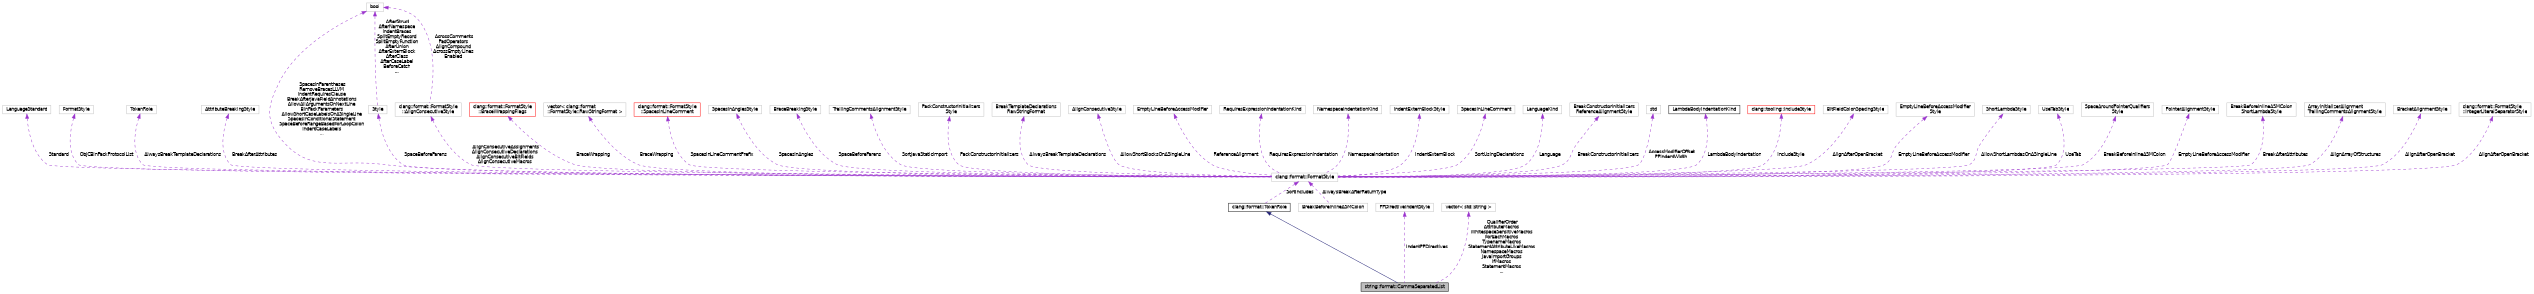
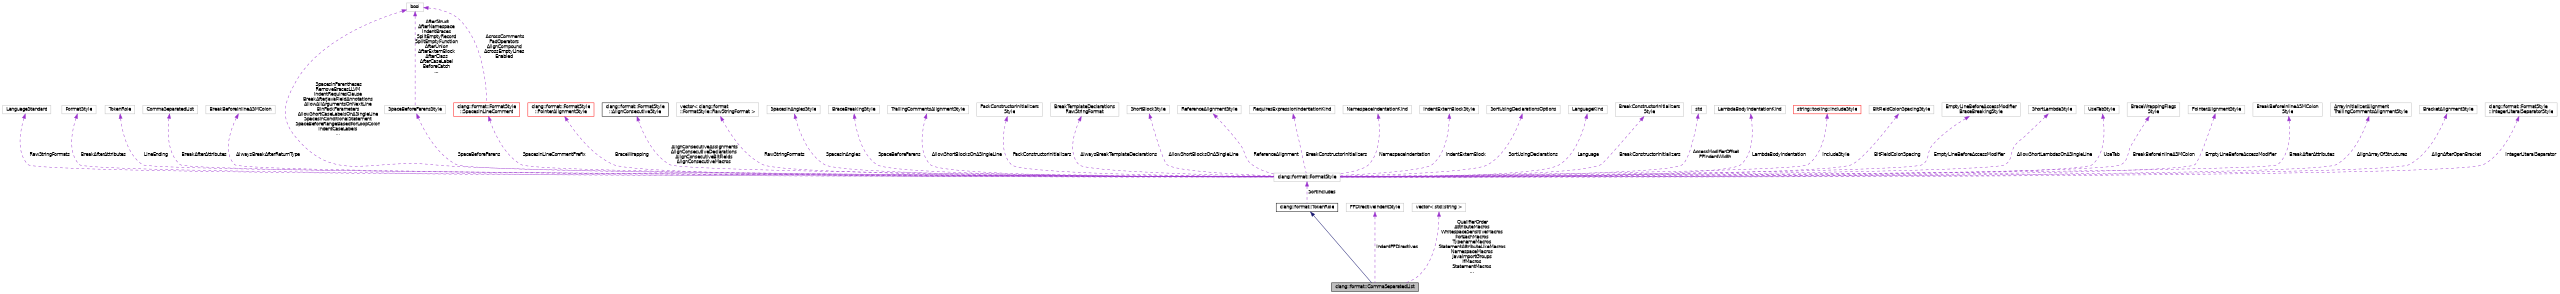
(430, 44) -> (475, 43)
(230, 110) -> (170, 110)
(378, 110) -> (415, 110)
(428, 110) -> (635, 110)
(502, 110) -> (561, 110)
(1097, 110) -> (1148, 110)
(1172, 110) -> (1209, 110)
(1486, 110) -> (1523, 110)
(1604, 110) -> (1649, 110)
(1704, 110) -> (1750, 110)
(1781, 110) -> (1827, 110)
(1935, 110) -> (1981, 110)
(2117, 110) -> (2153, 110)
(2261, 110) -> (2288, 110)
(58, 155) -> (49, 155)
(106, 155) -> (103, 155)
(182, 155) -> (155, 155)
(656, 155) -> (784, 155)
(924, 155) -> (966, 155)
(1303, 155) -> (1336, 155)
(1857, 155) -> (1897, 155)
(2503, 155) -> (2530, 155)
(1321, 194) -> (729, 174)
(1405, 287) -> (1375, 287)
